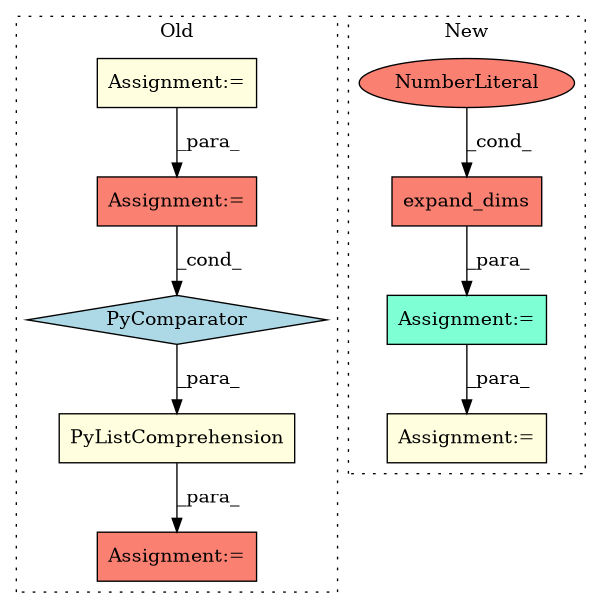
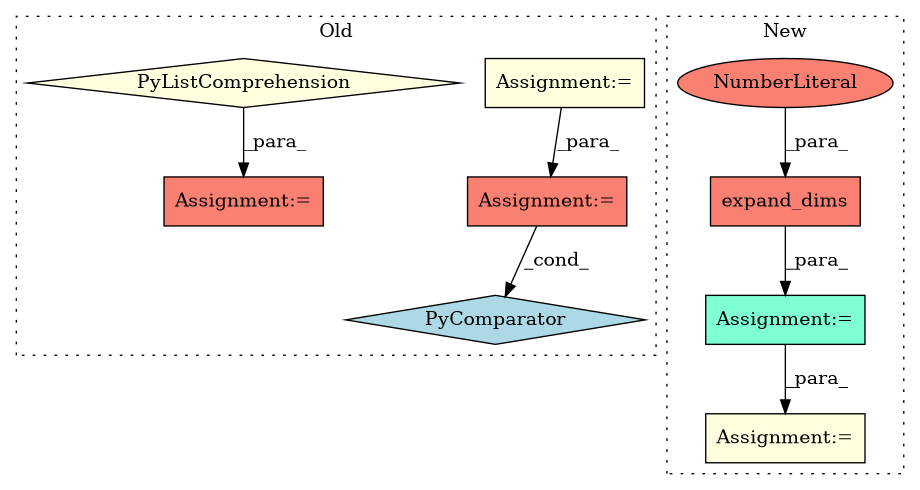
(500, 142) -> (817, 142)
(177, 372) -> none
(177, 438) -> (244, 83)
